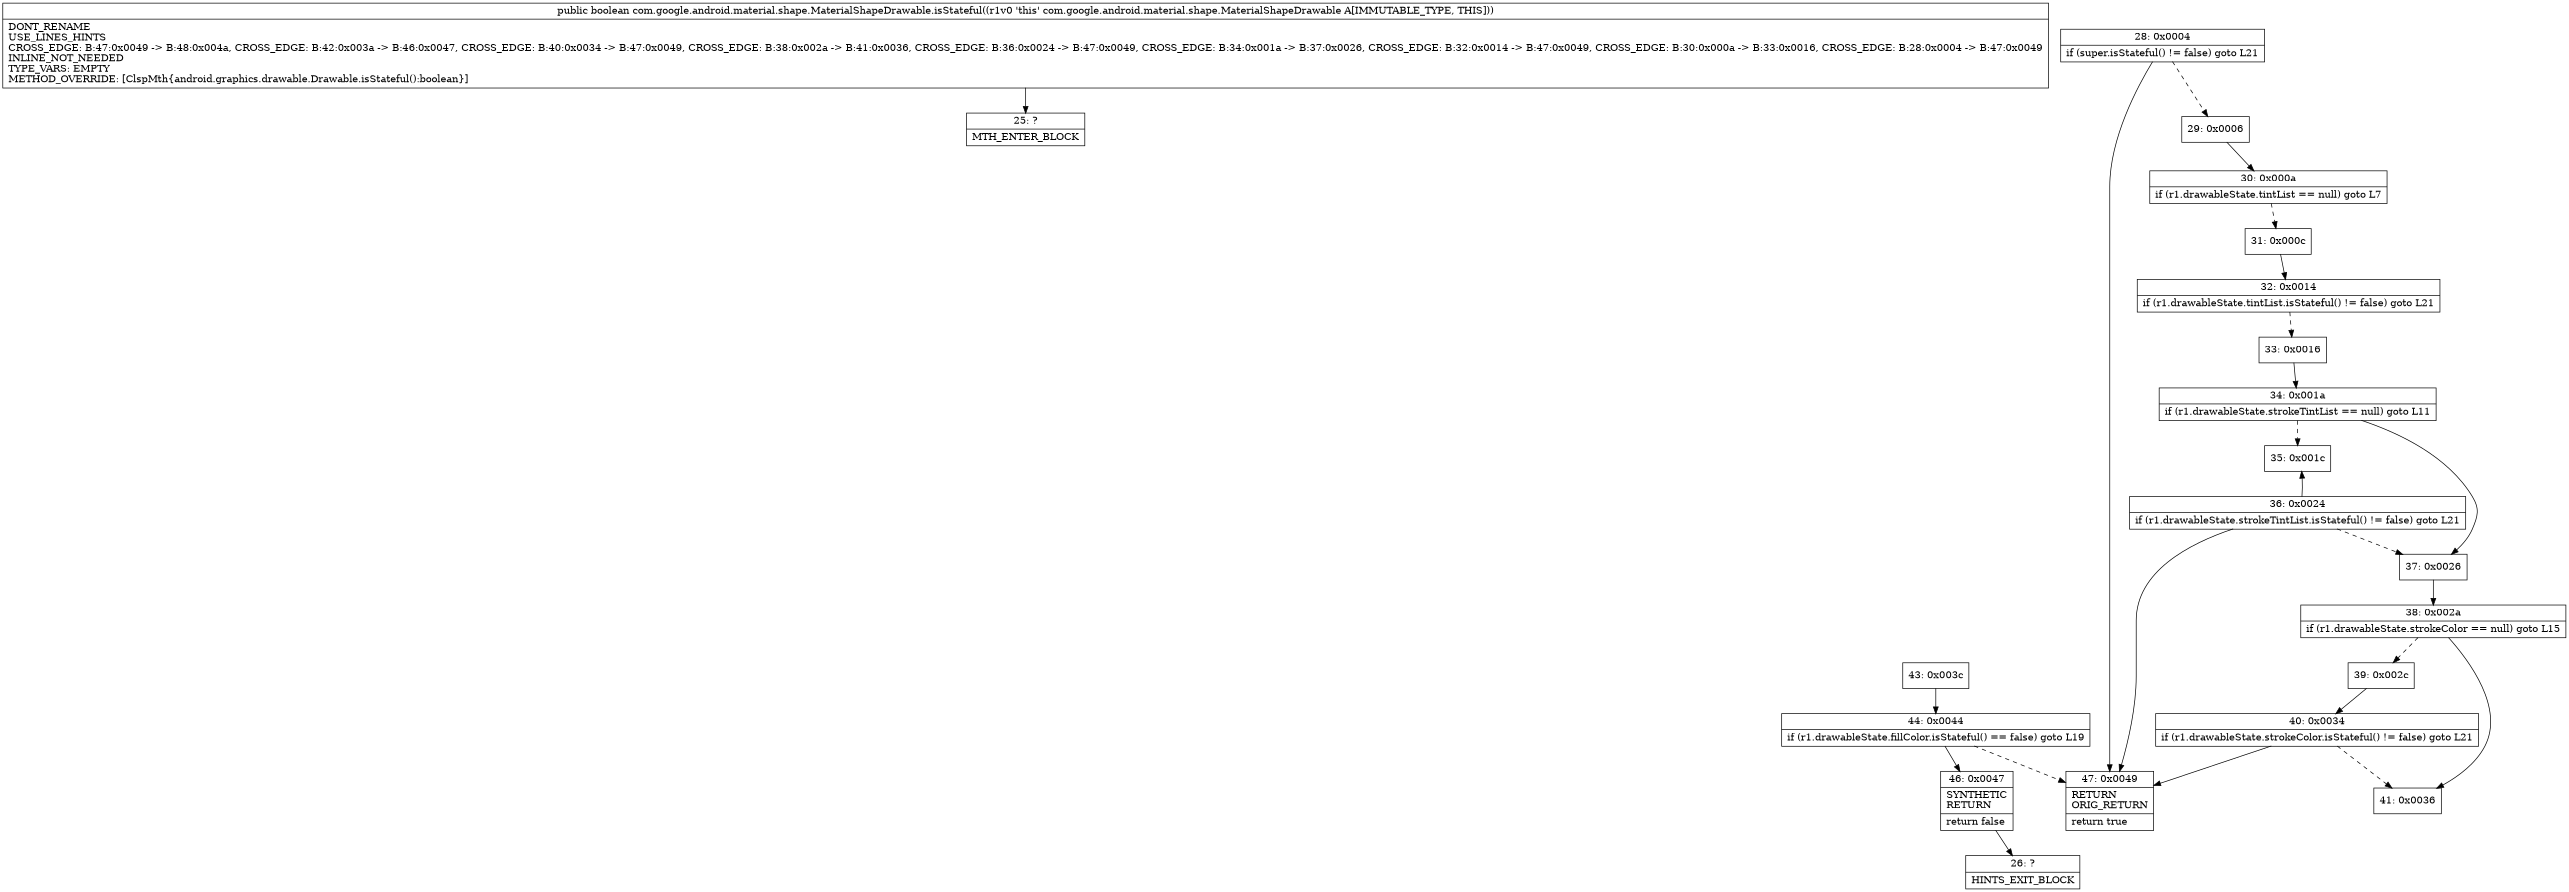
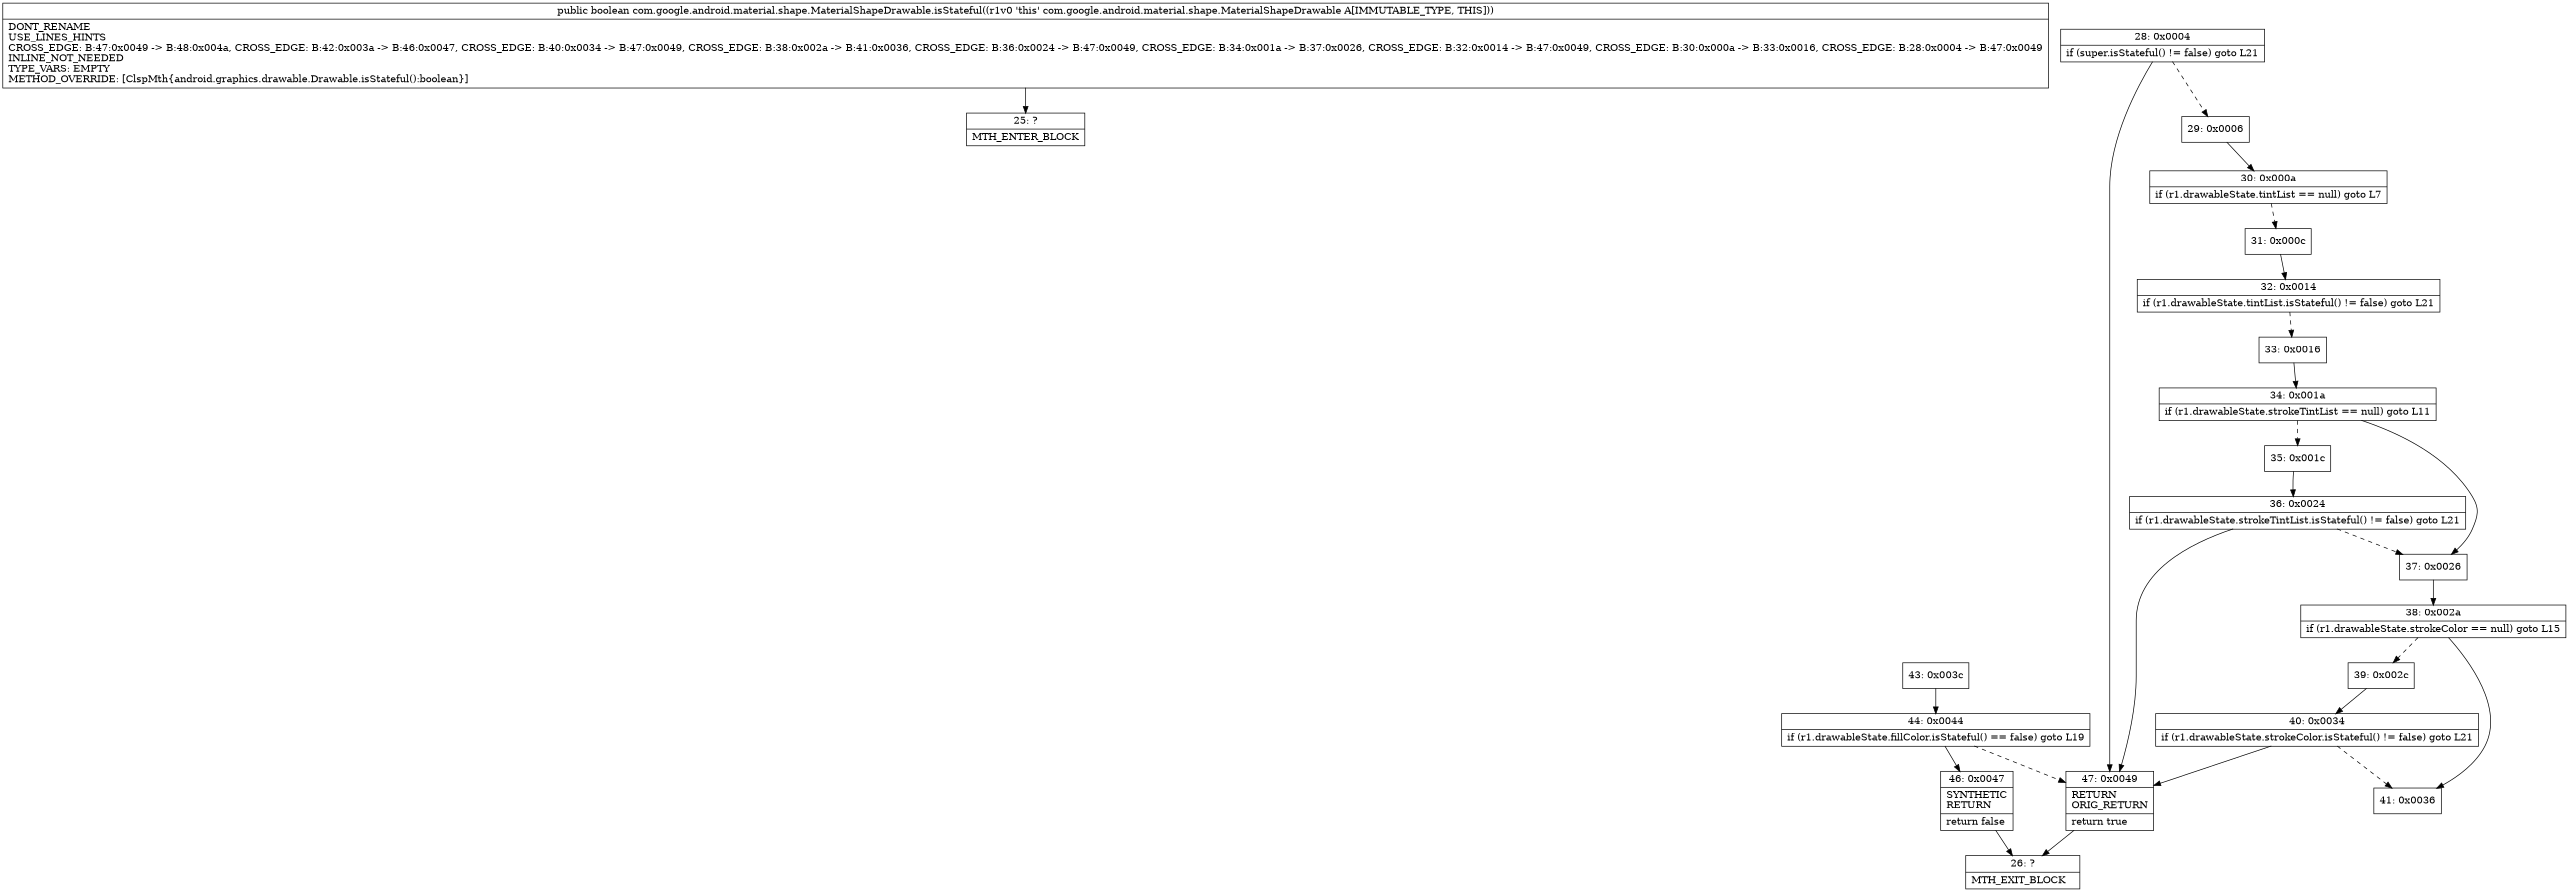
(2302, 488) -> (2293, 481)
none -> (2061, 841)
(2023, 880) -> (2019, 880)
